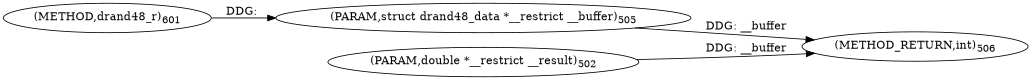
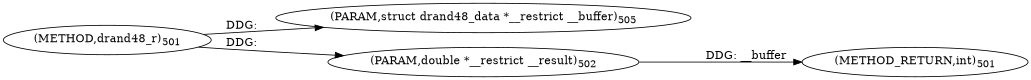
(171, 17) -> (171, 39)
(721, 34) -> none
(986, 45) -> (986, 61)
none -> (267, 51)
